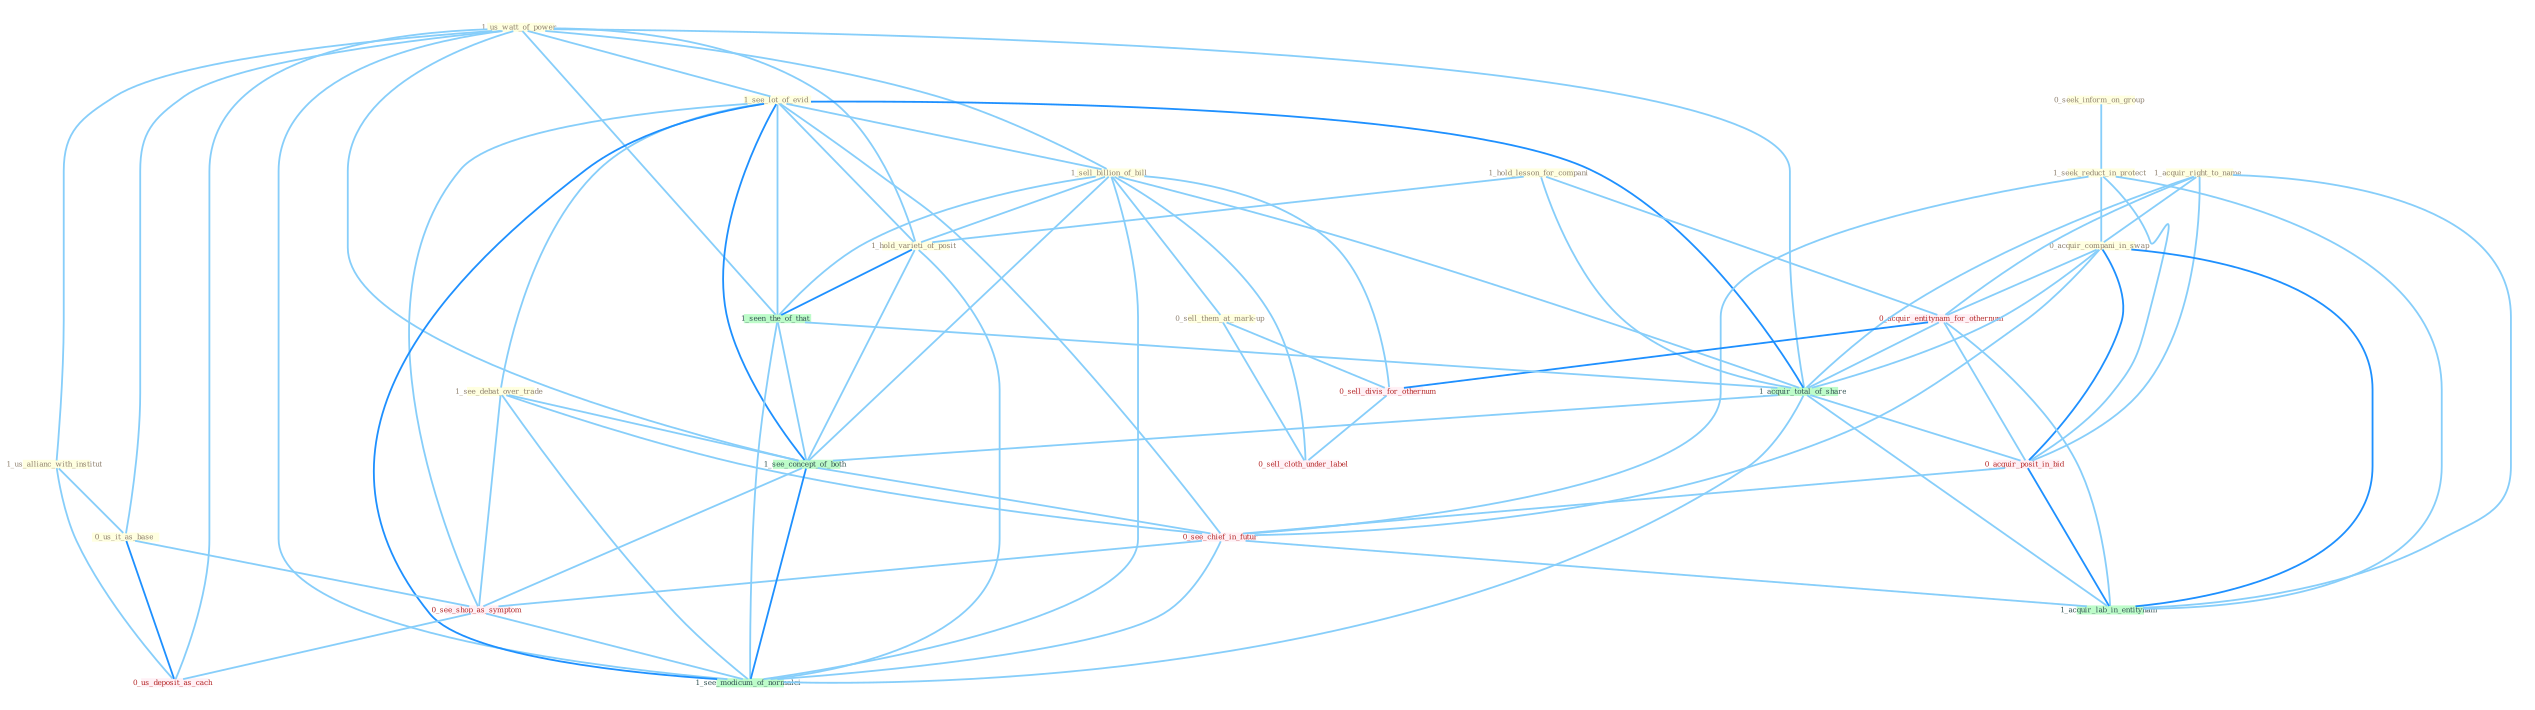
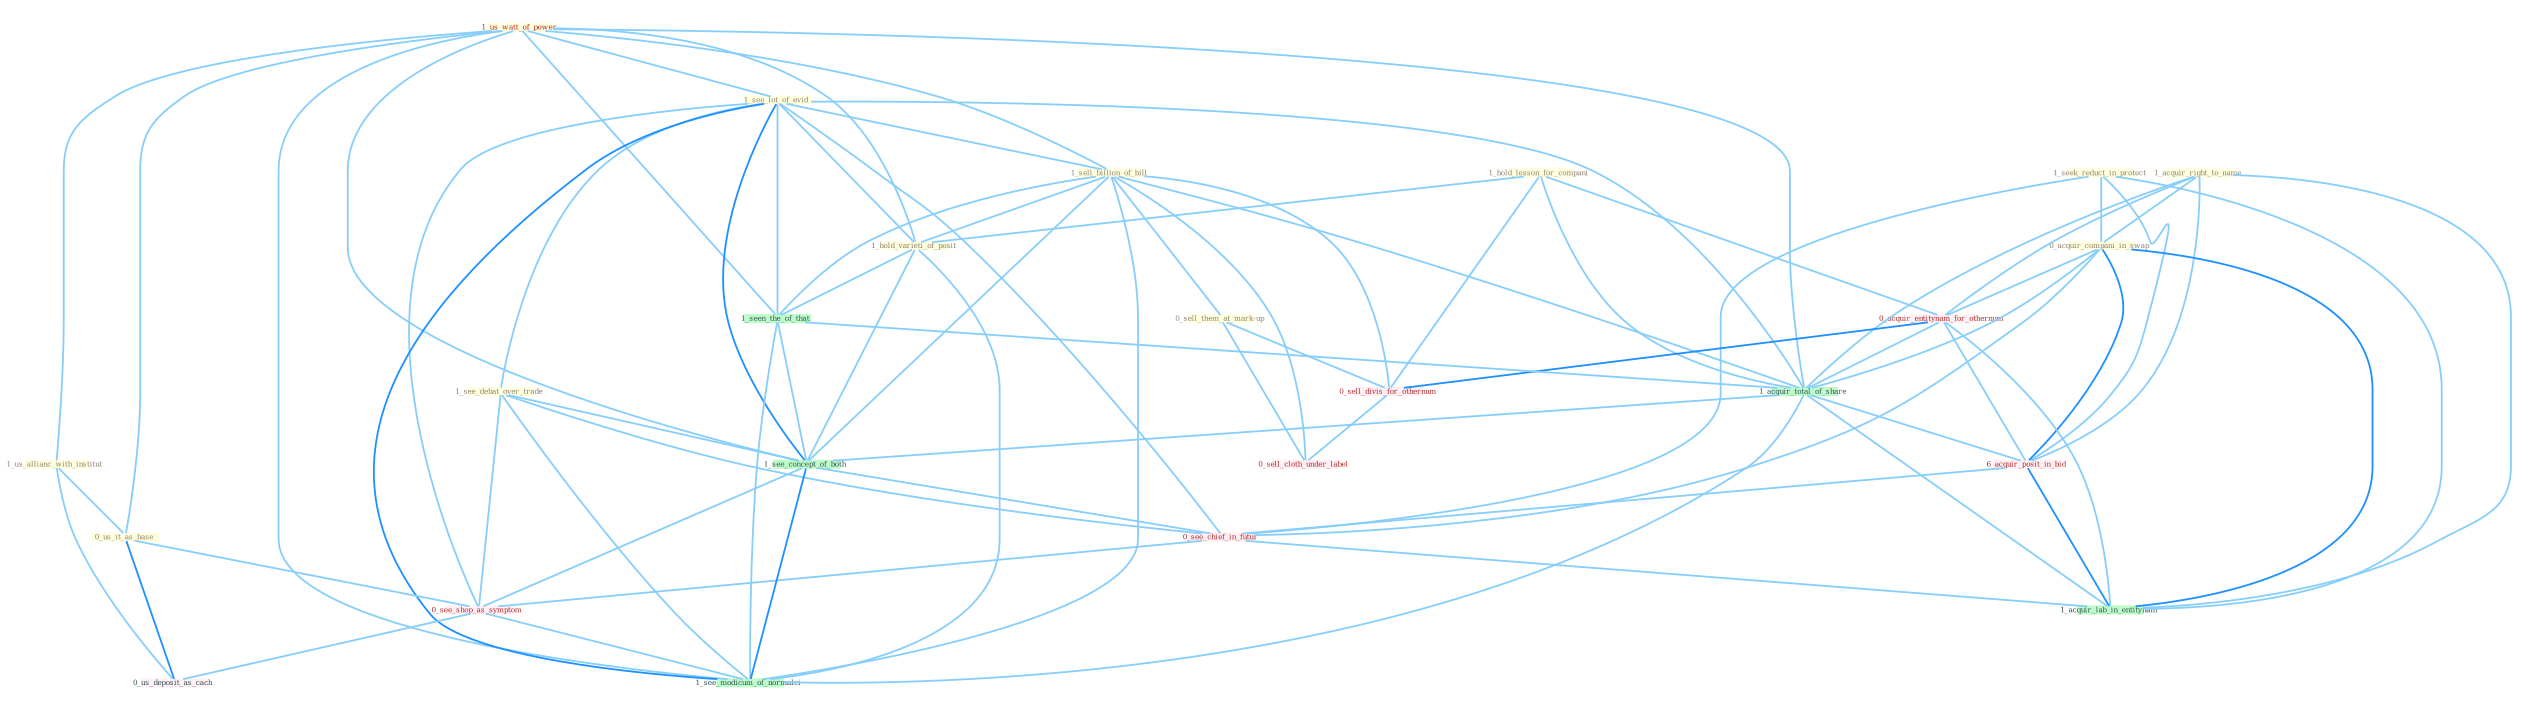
(521, 27) -> (521, 27)
(2101, 100) -> none
(1357, 123) -> (1357, 123)
(209, 257) -> none
(847, 282) -> (847, 282)
none -> (1461, 288)
(2027, 464) -> (2027, 464)
(1019, 652) -> none
(175, 683) -> (175, 683)
